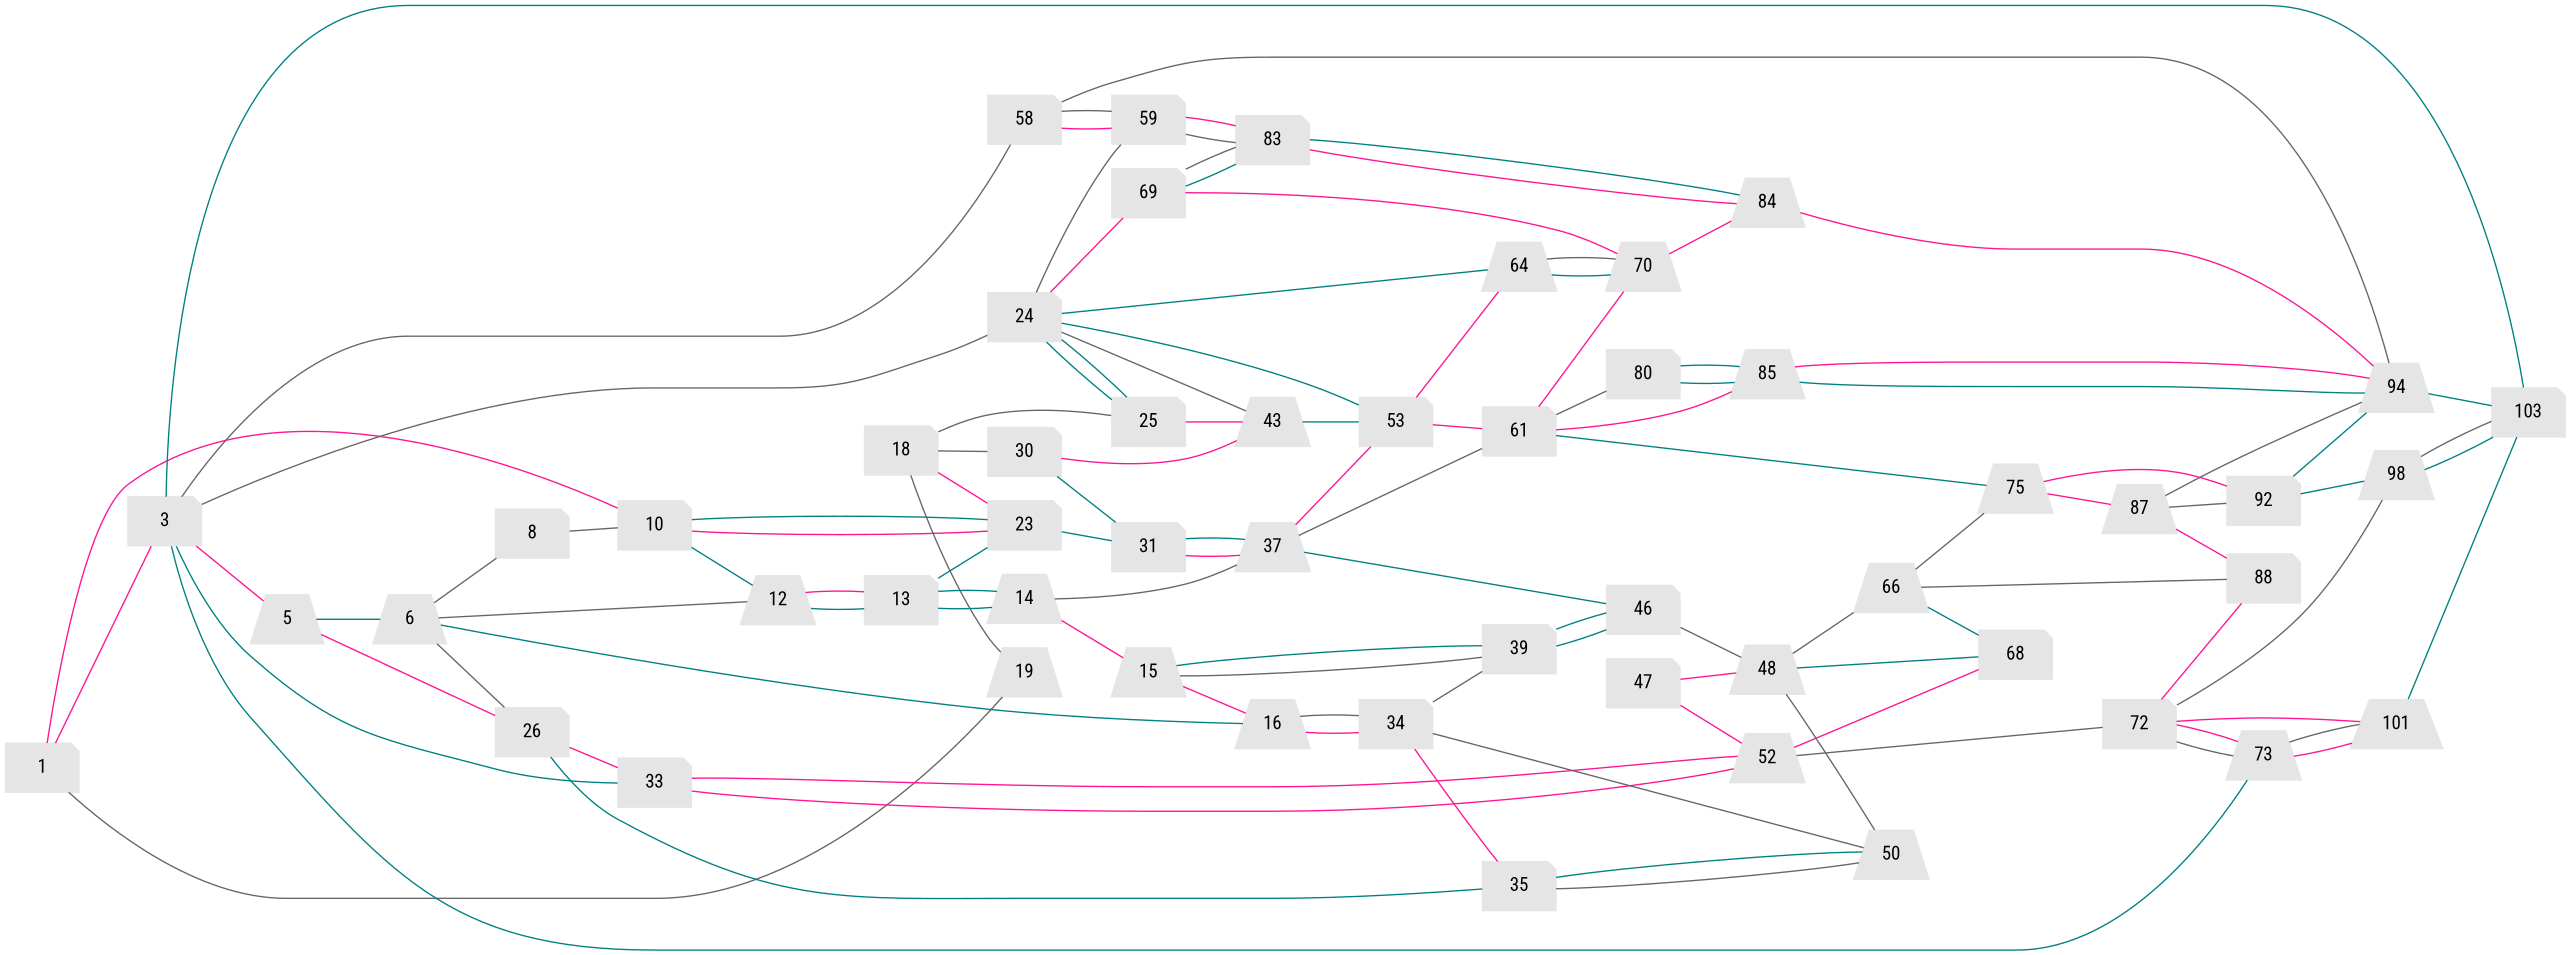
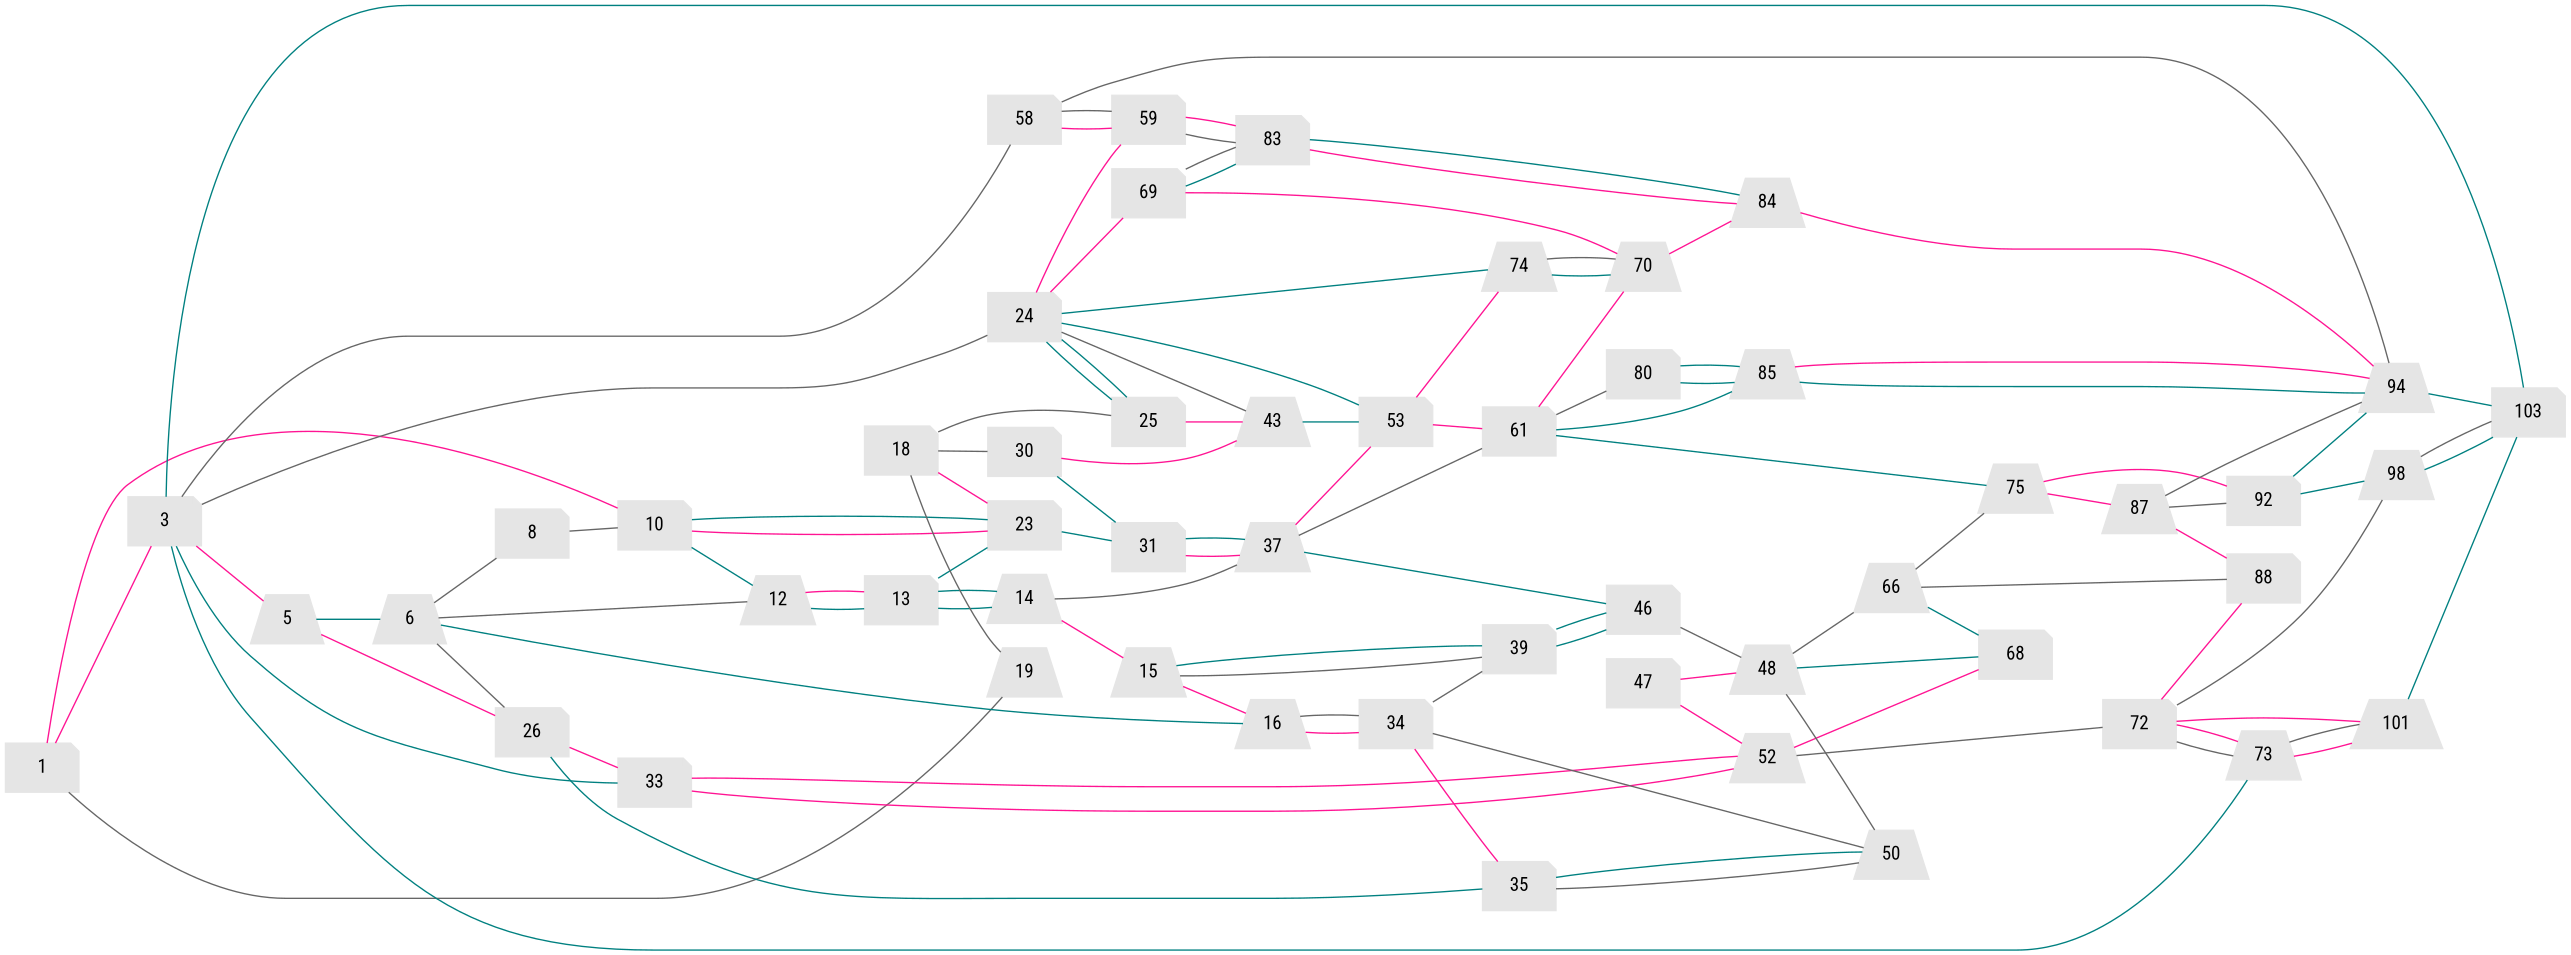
(1074, 216) -> (1074, 216)
(1519, 267) -> (1519, 267)
(1646, 419) -> (1646, 419)
